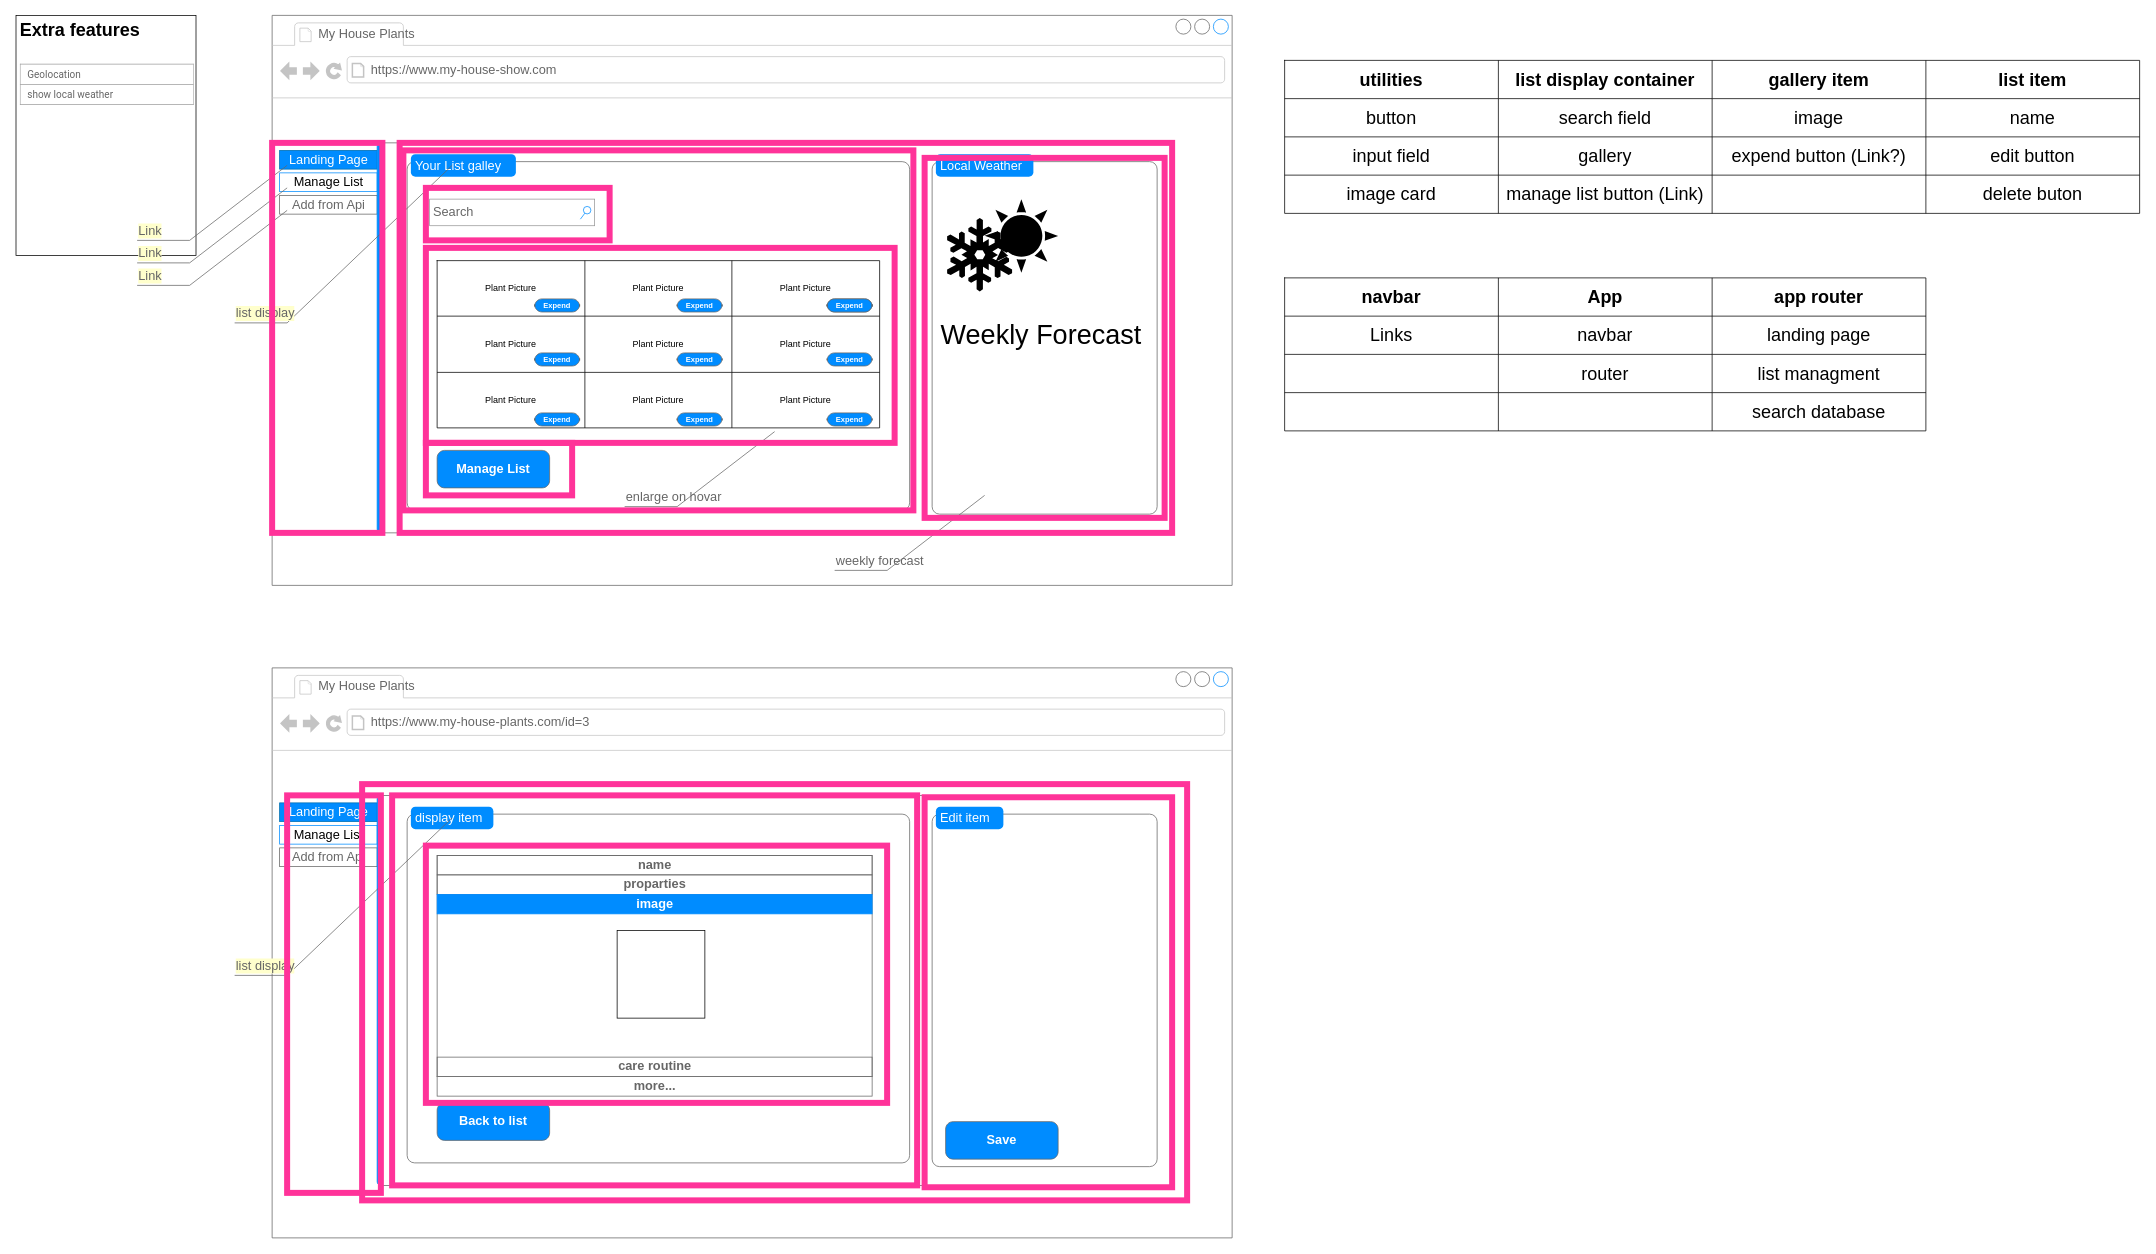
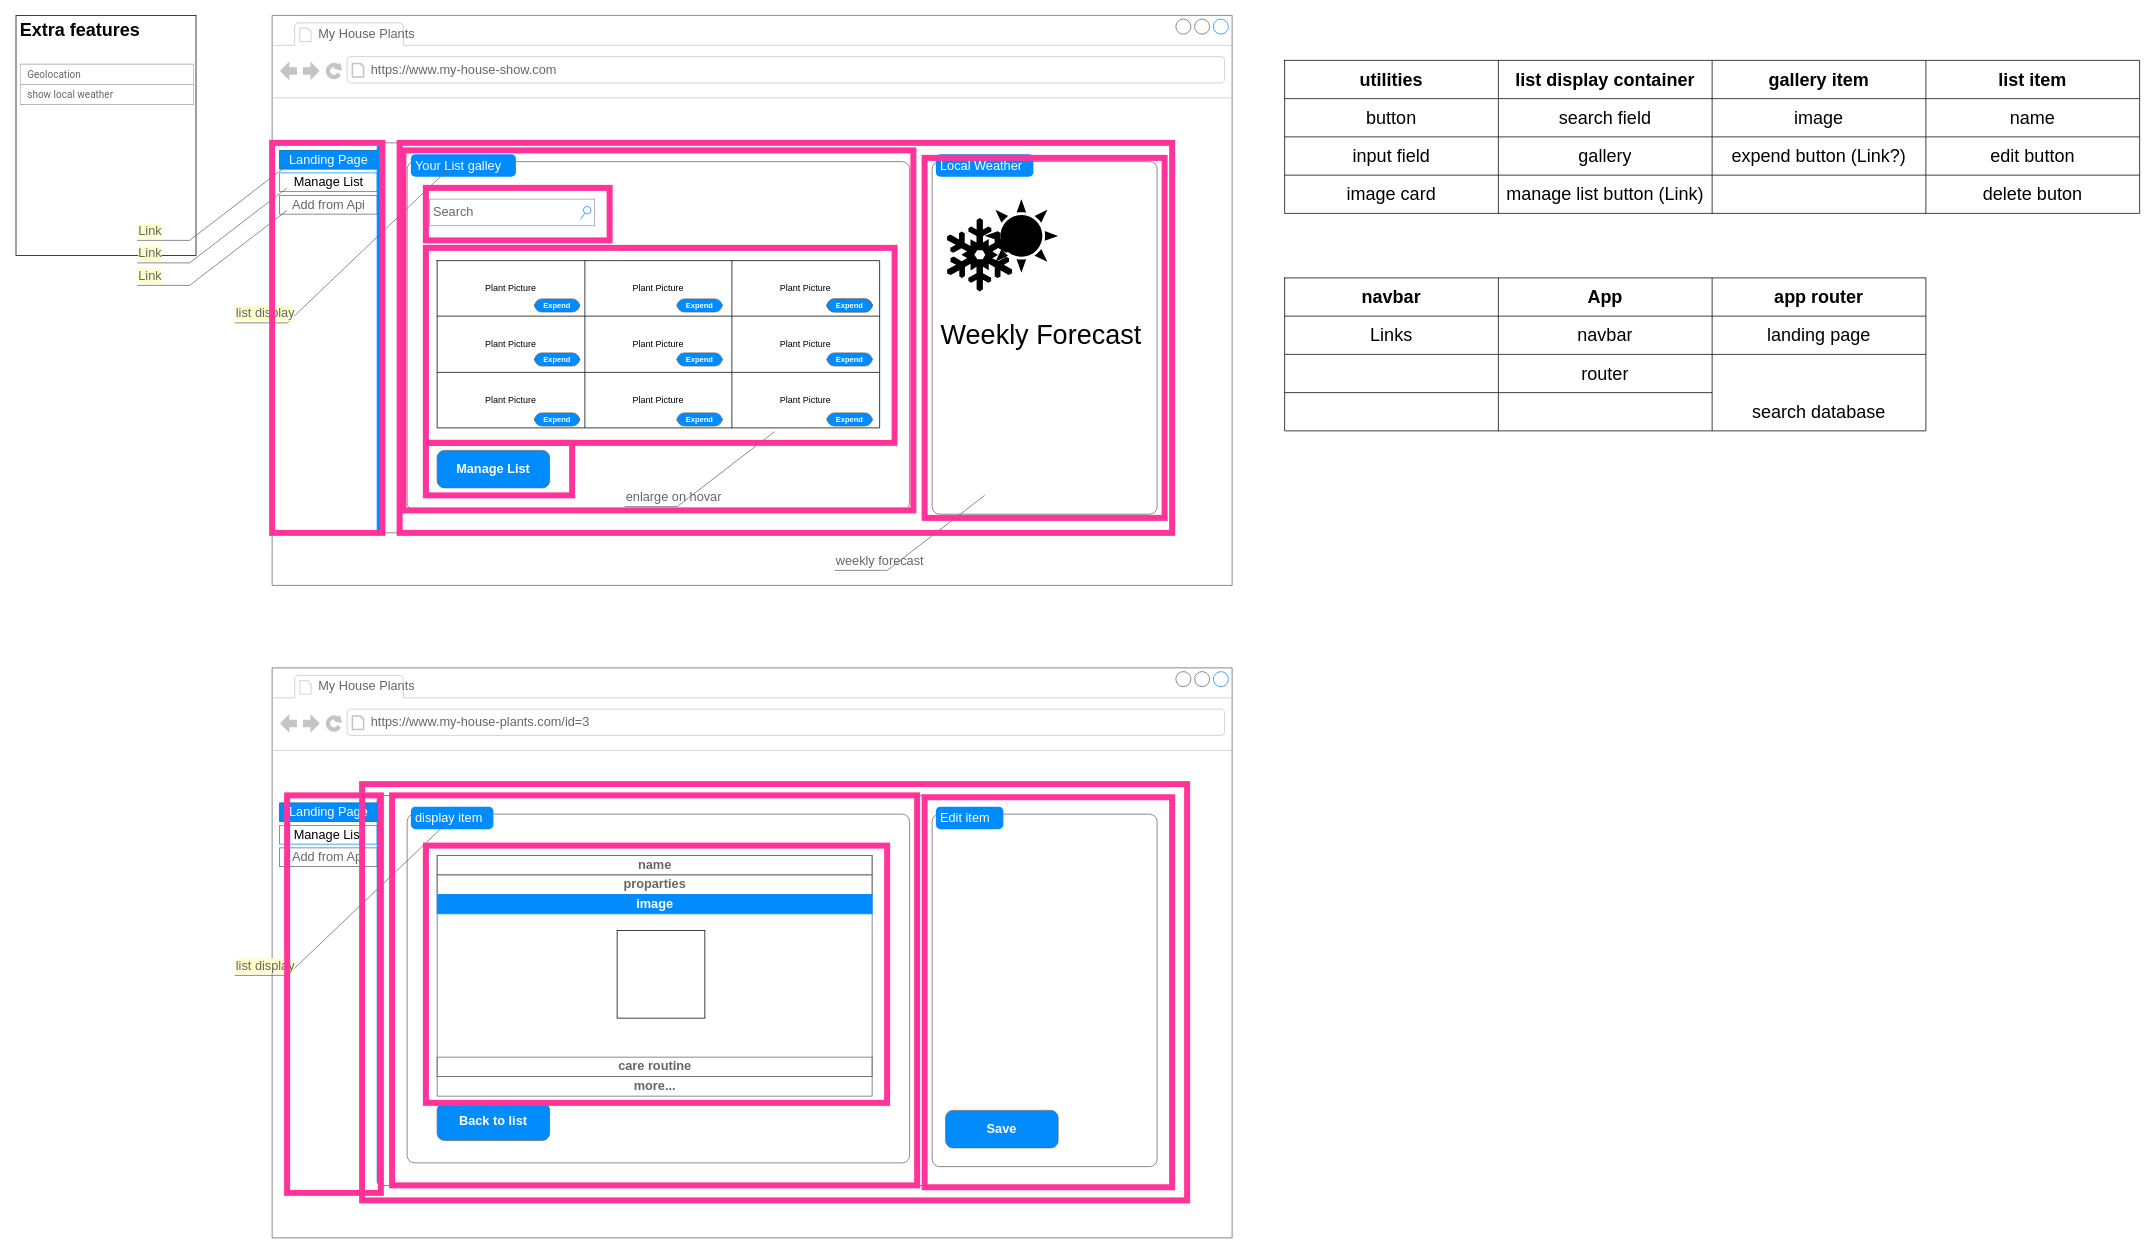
(1819, 374) -> none
(1002, 1140) -> (1002, 1129)
